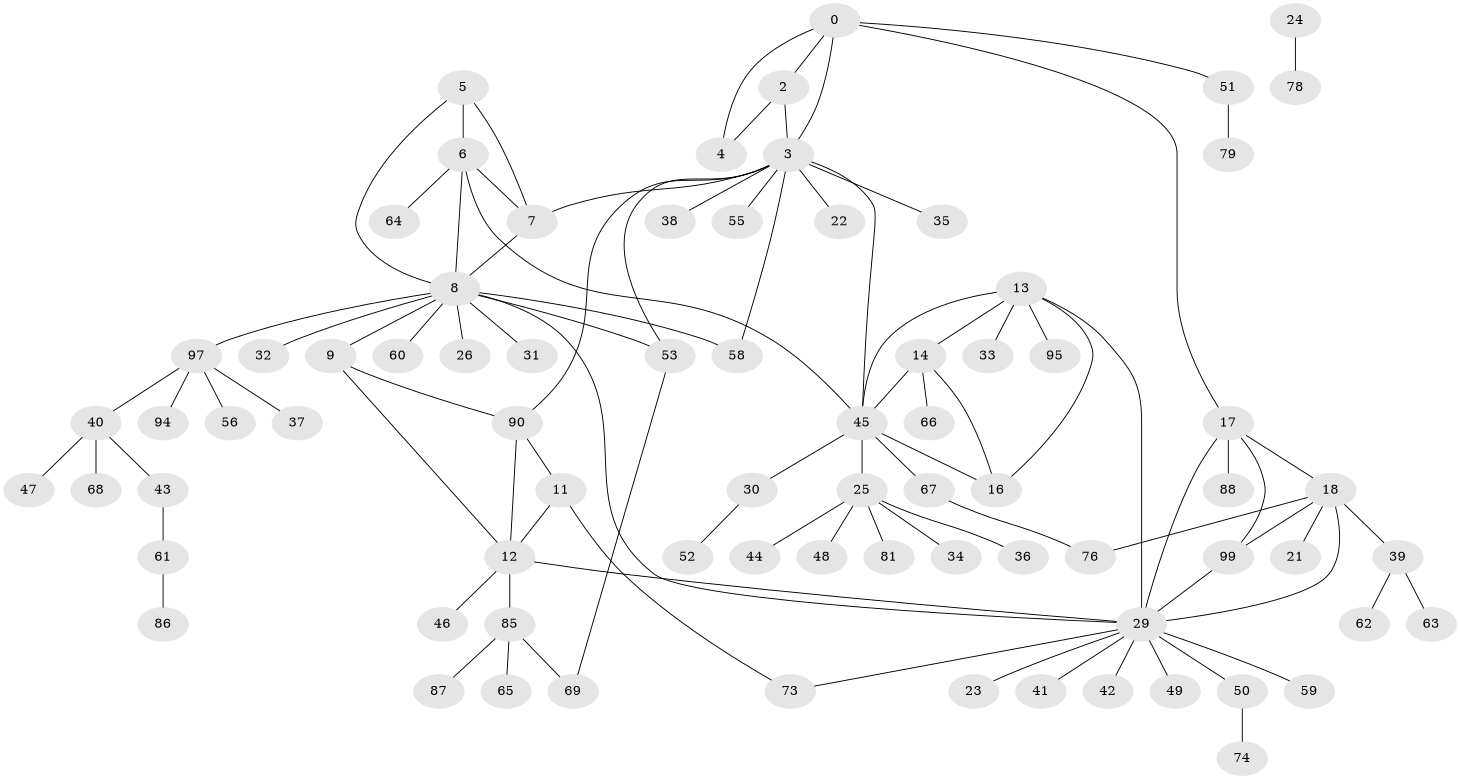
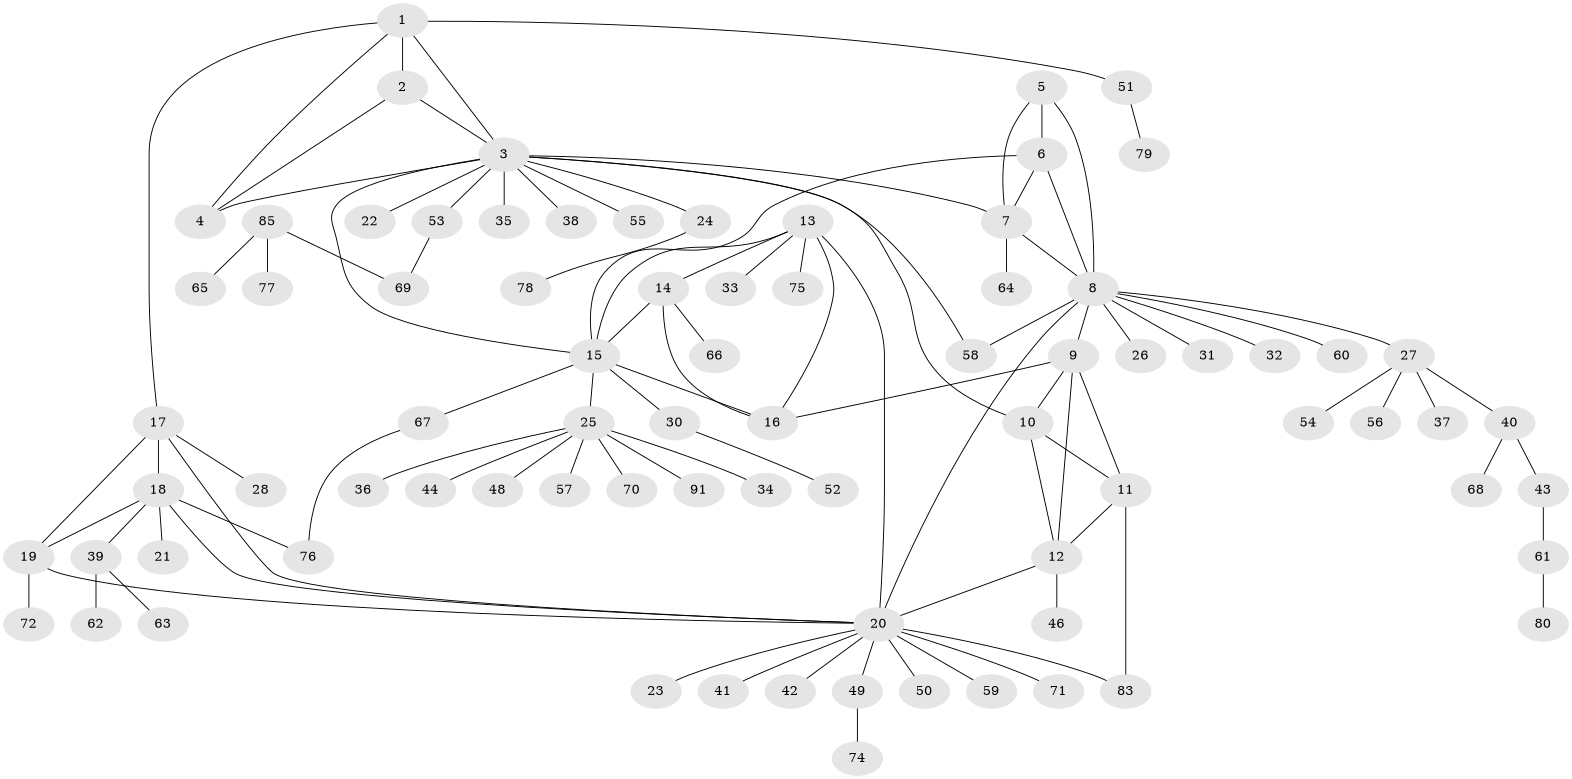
(835, 21) -> (403, 21)
none -> (349, 182)
none -> (608, 183)
(429, 188) -> (1006, 255)
(565, 318) -> none
(197, 356) -> (1409, 356)
(1055, 356) -> (798, 289)
none -> (923, 390)
(163, 423) -> (1308, 423)
(517, 423) -> (1028, 423)
(862, 423) -> (595, 356)
none -> (1100, 423)
(29, 490) -> none
none -> (565, 490)
none -> (632, 490)
(1228, 490) -> (261, 490)
(889, 557) -> (699, 490)
(1228, 557) -> (29, 557)
(510, 591) -> none
none -> (29, 624)
(163, 624) -> (1543, 624)
(1142, 624) -> (879, 624)
(439, 692) -> (267, 289)
(790, 692) -> (1126, 692)
none -> (1059, 692)
(1242, 725) -> (857, 725)
